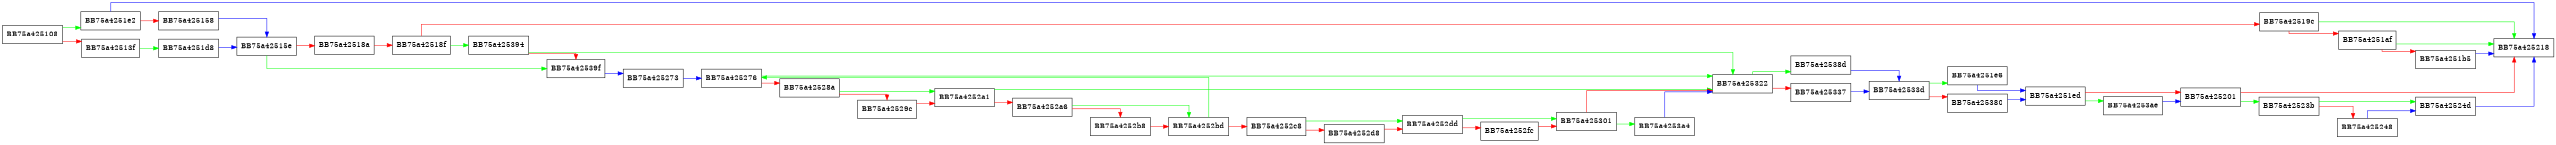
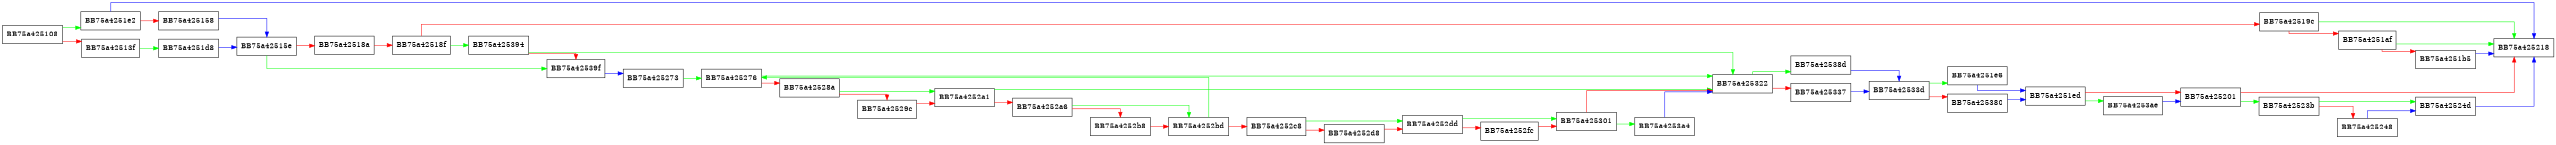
(690, 78) -> (690, 78)
